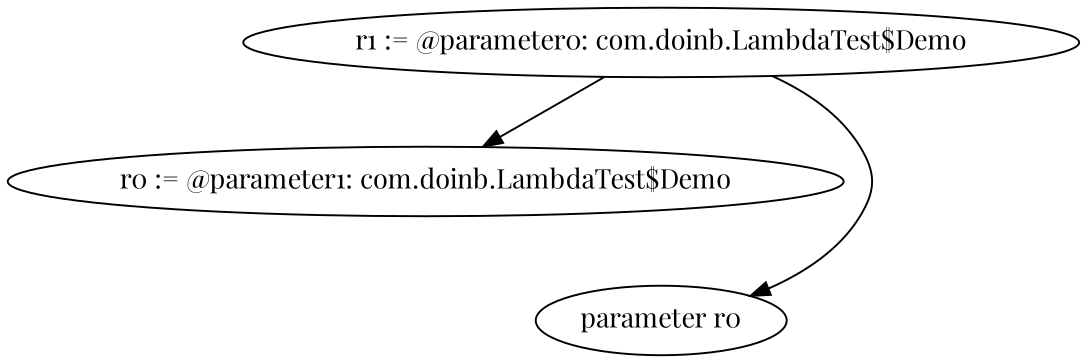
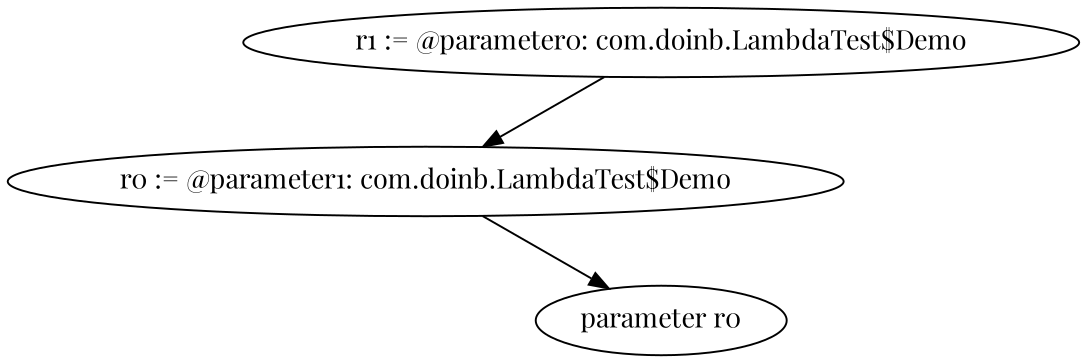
(872, 184) -> (537, 247)
